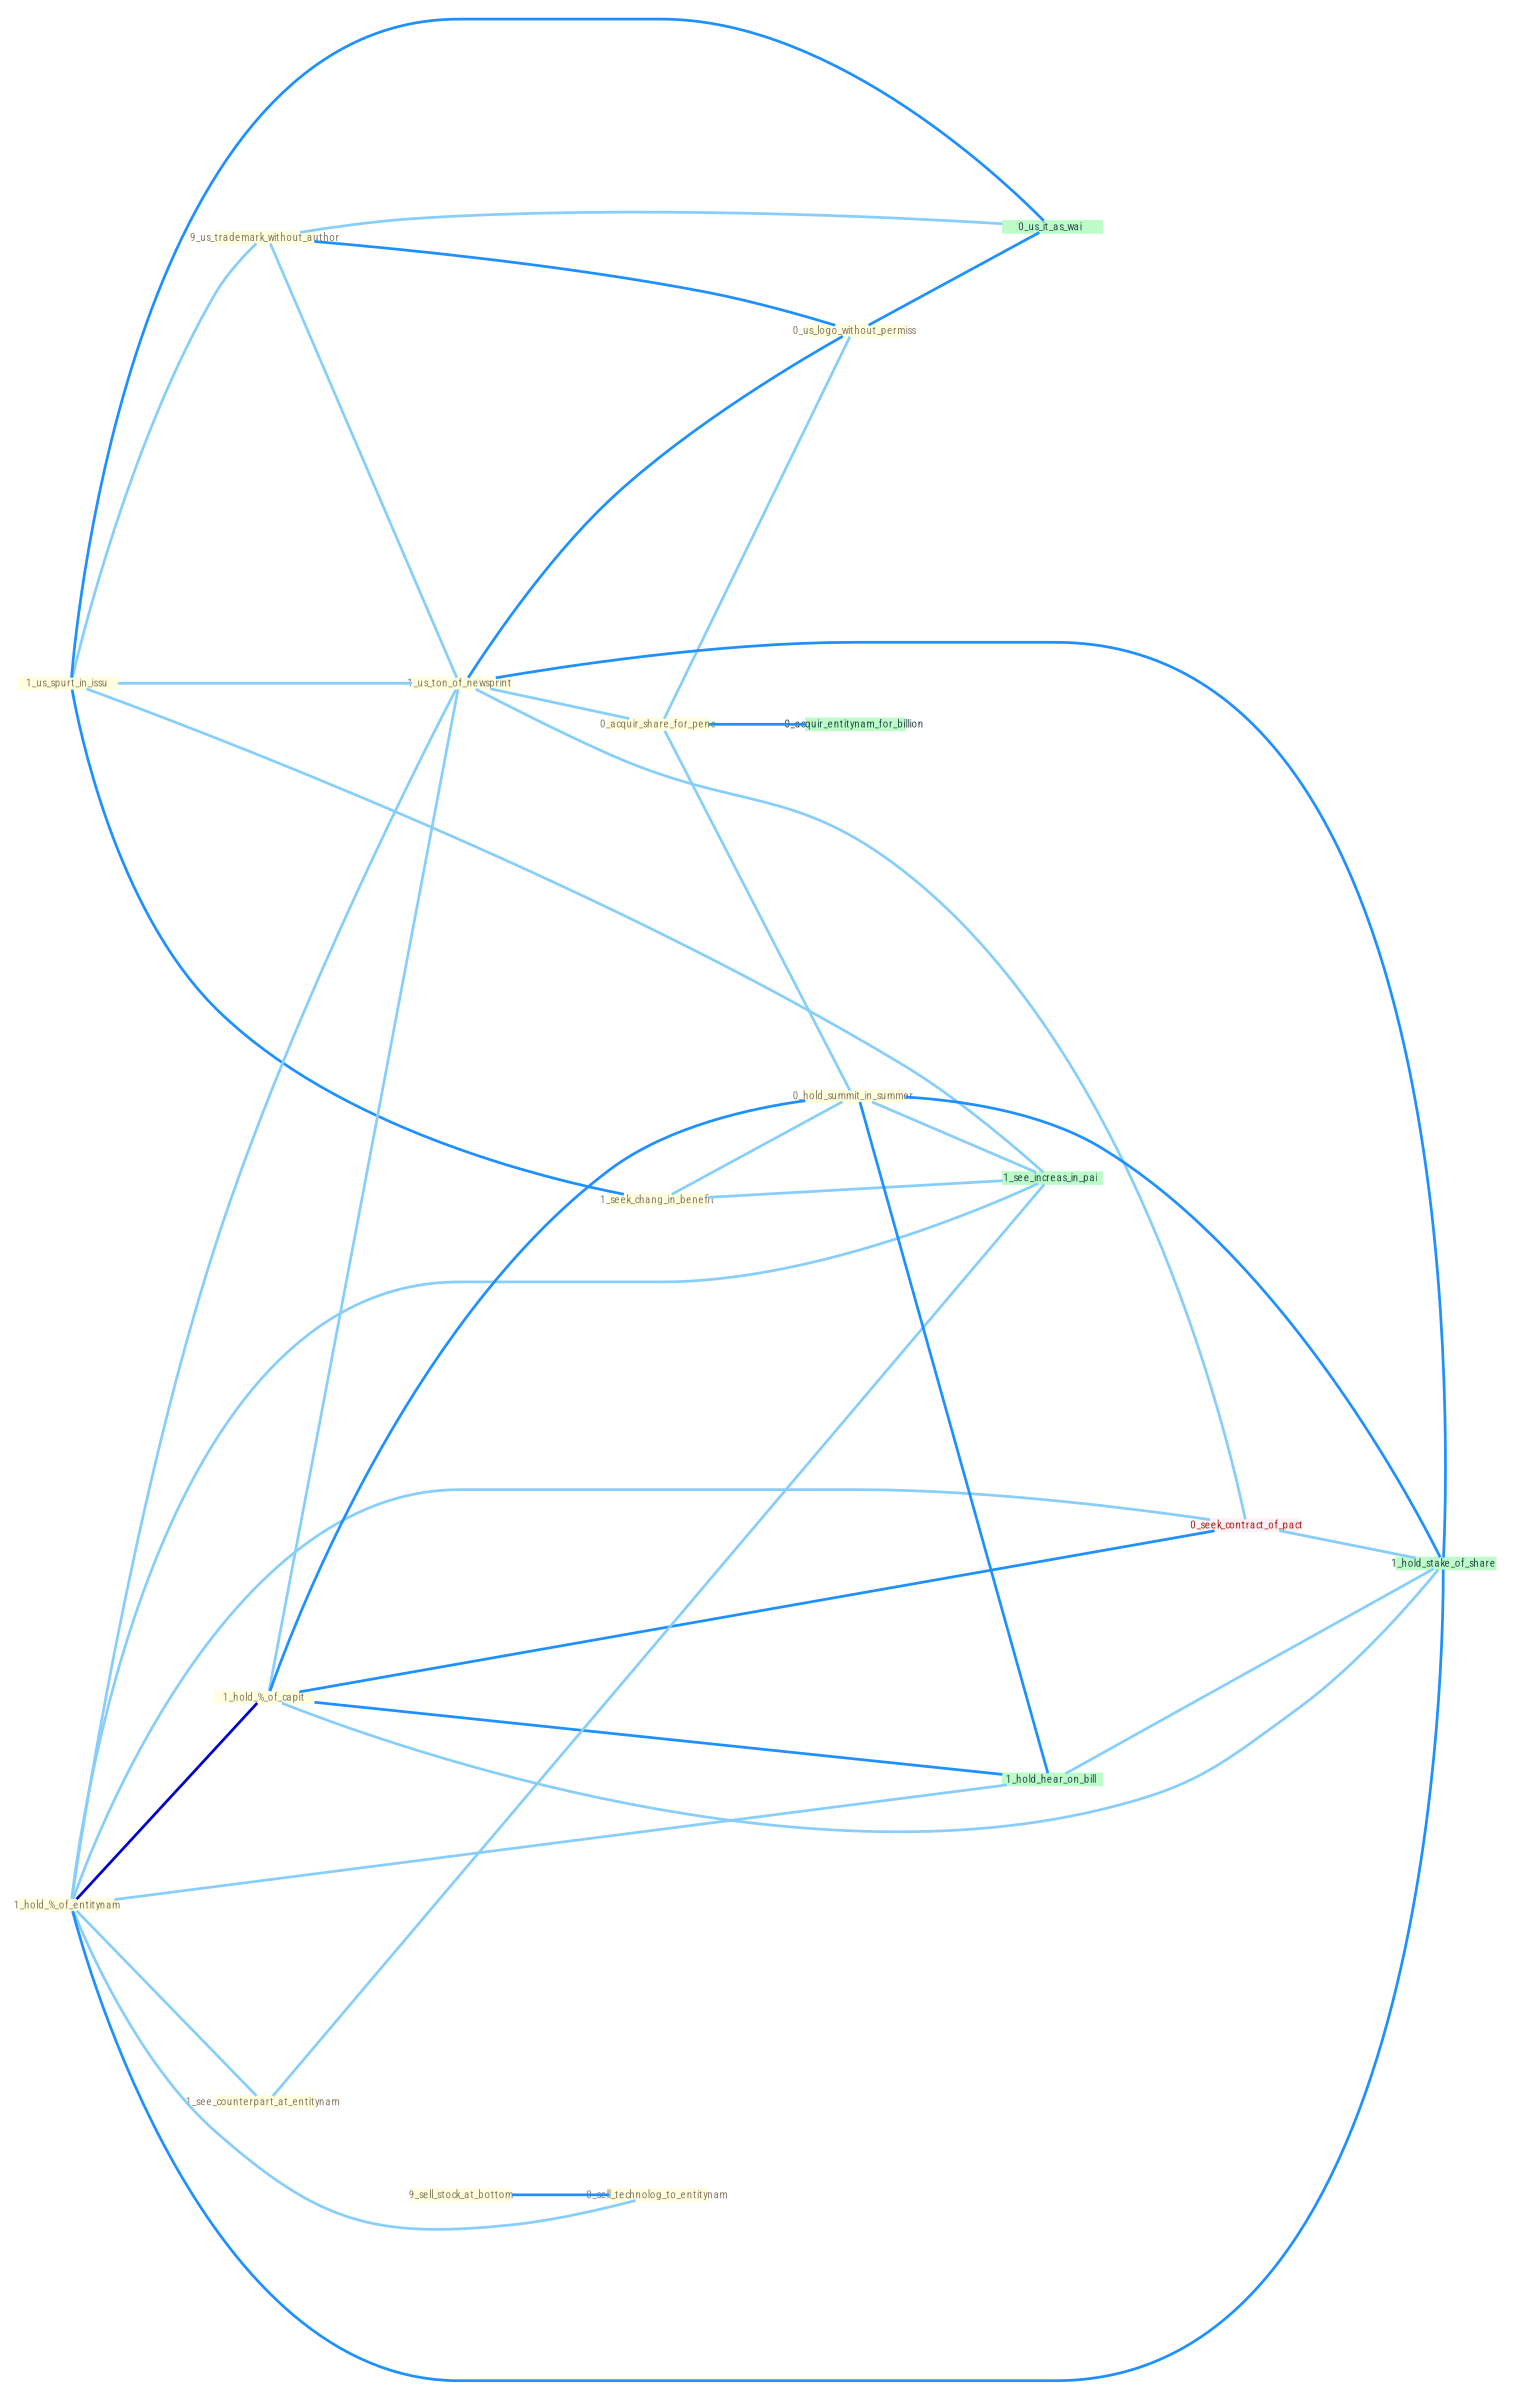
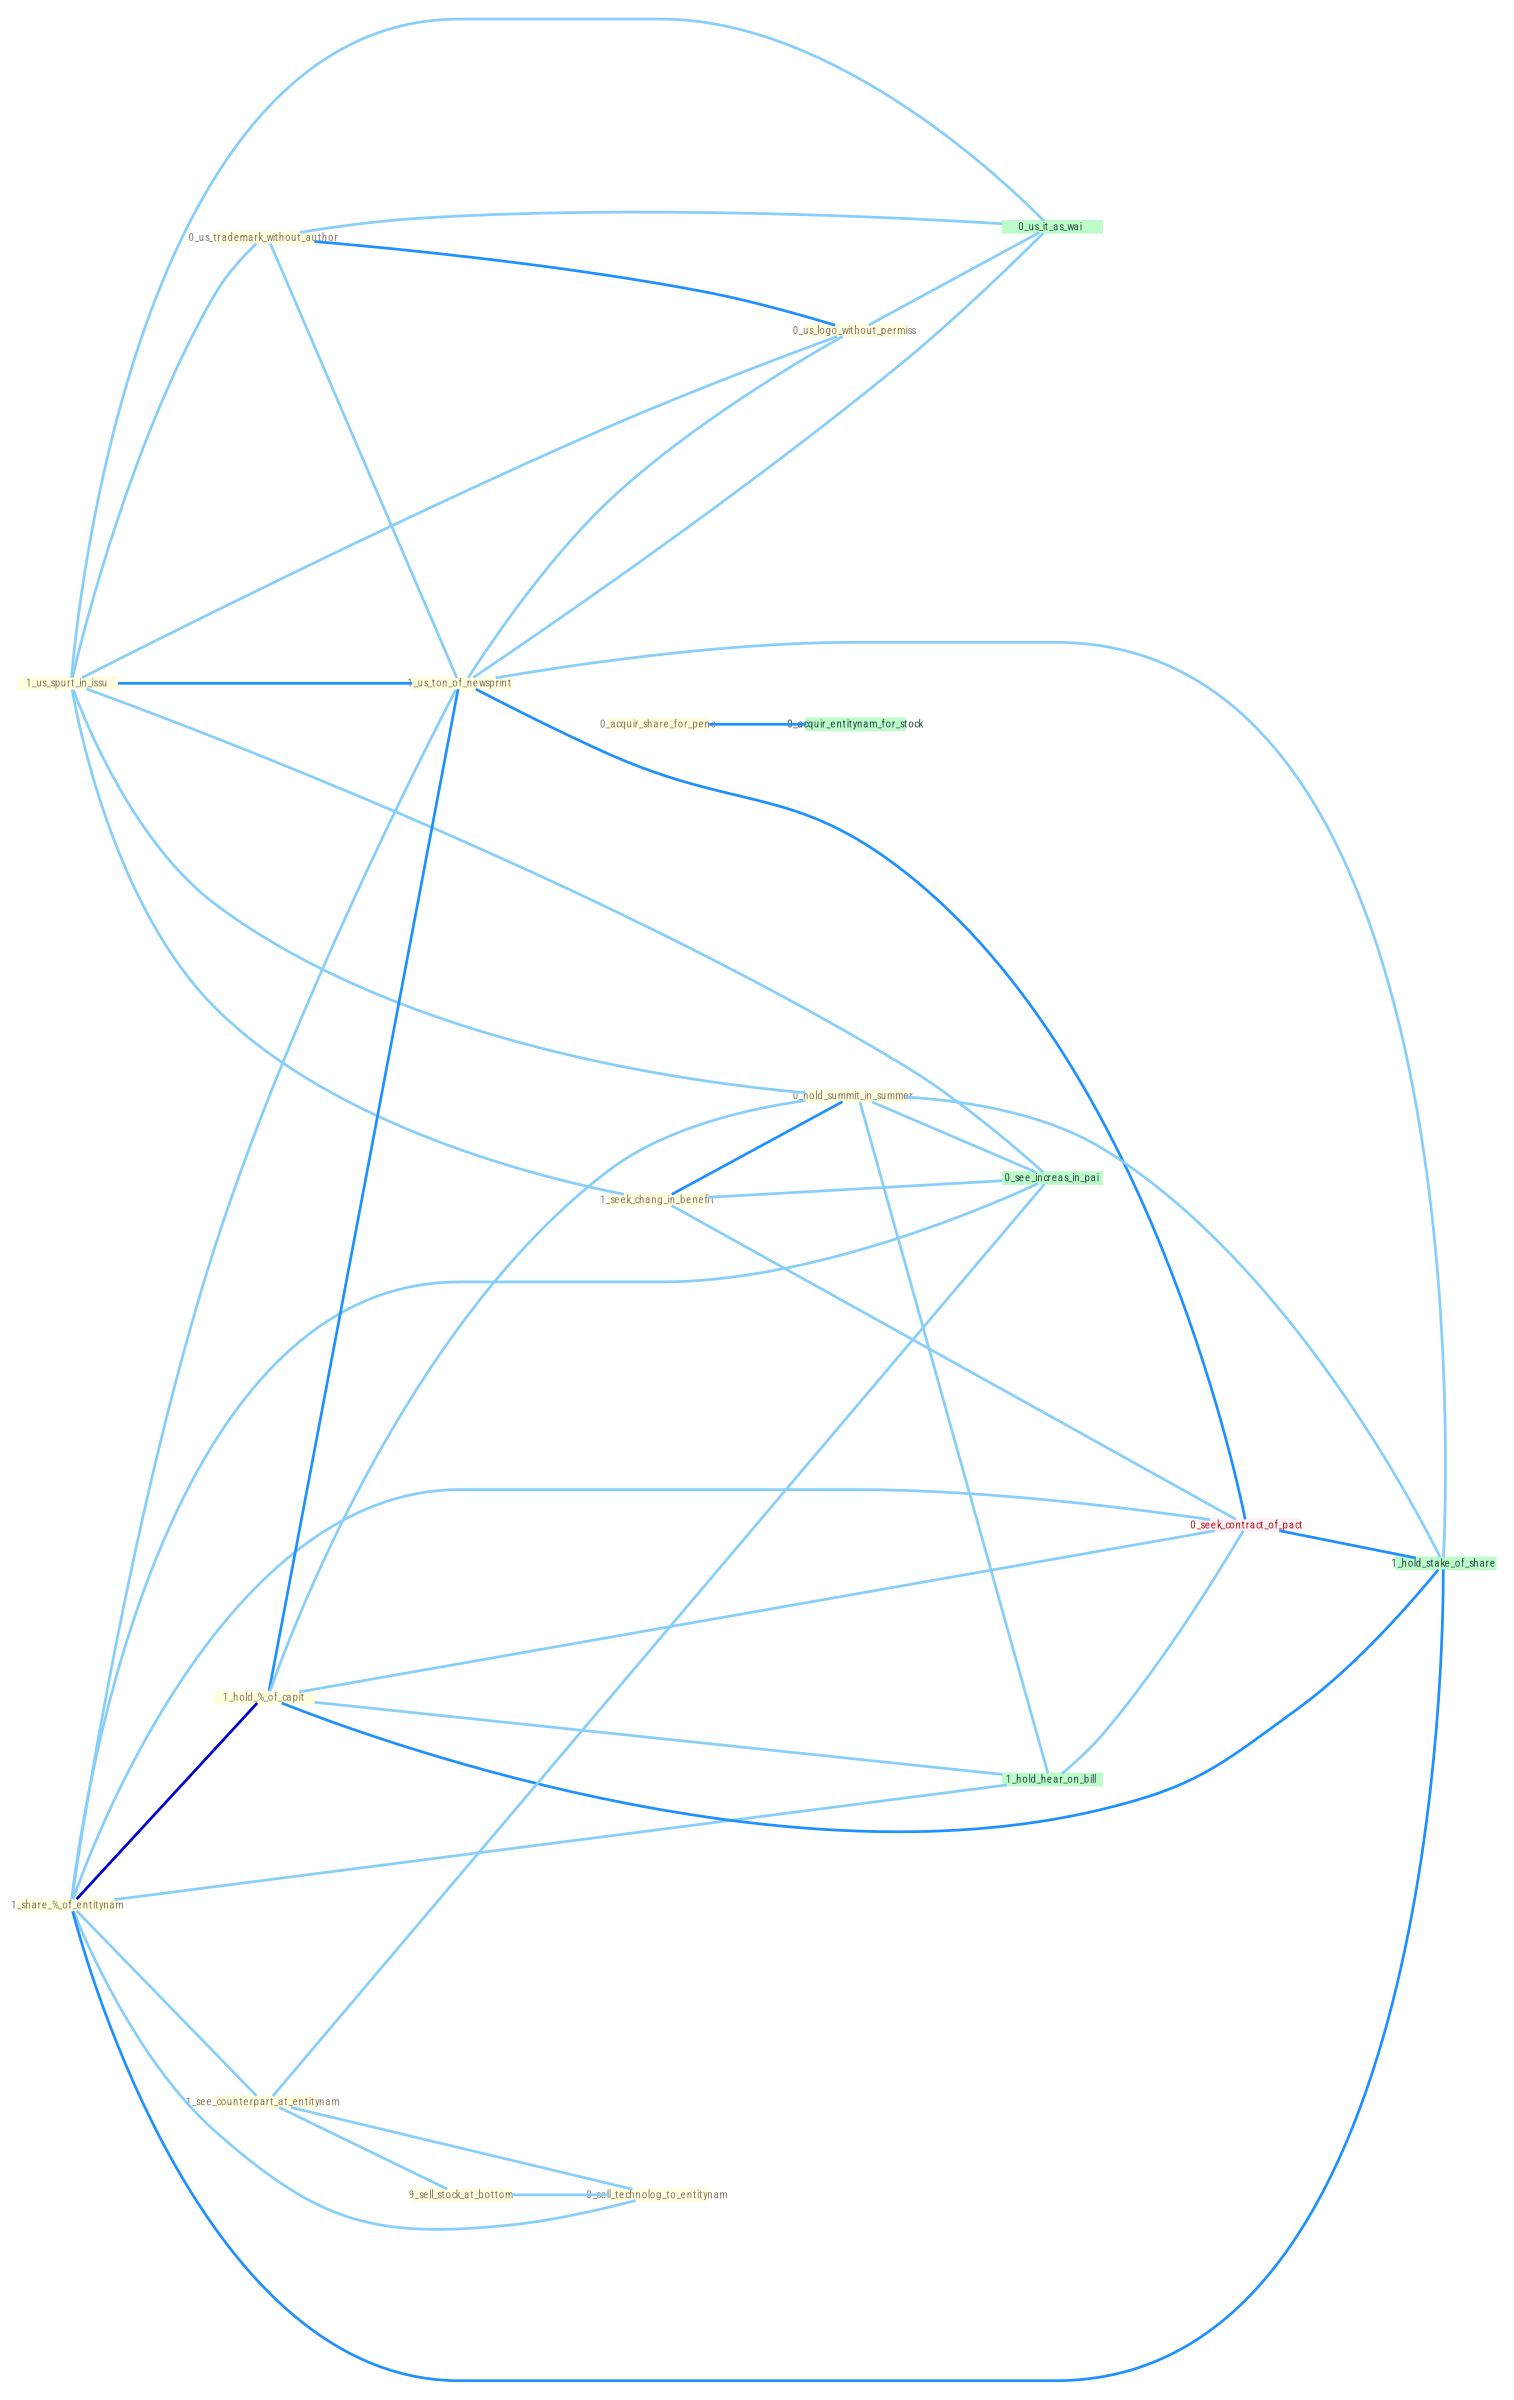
(370, 40) -> (370, 40)
(265, 238) -> (265, 238)
(954, 279) -> (954, 279)
(631, 481) -> (631, 481)
(757, 528) -> (455, 496)
(265, 683) -> (265, 683)
(560, 704) -> (768, 468)
(856, 724) -> (856, 724)
(1282, 762) -> (1282, 762)
(757, 911) -> (375, 993)
(1001, 970) -> (1001, 970)
(254, 1041) -> (254, 1041)
(757, 1148) -> (757, 1148)
(1052, 1178) -> (1052, 1178)
(364, 1190) -> (364, 1190)
(1230, 1253) -> (1230, 1253)
(464, 1321) -> (464, 1321)
none -> (954, 1362)
(954, 1438) -> (954, 1438)
(1348, 1544) -> (1348, 1544)
(757, 1611) -> (757, 1611)
(1249, 1671) -> (1161, 1659)
(658, 1738) -> (658, 1738)
(895, 1830) -> (895, 1830)
(68, 1905) -> (68, 1905)
none -> (363, 2148)
none -> (462, 2148)
(561, 2195) -> (561, 2195)
